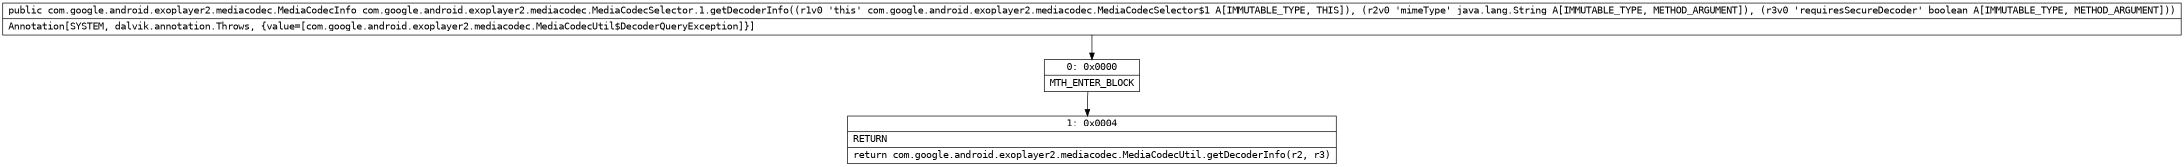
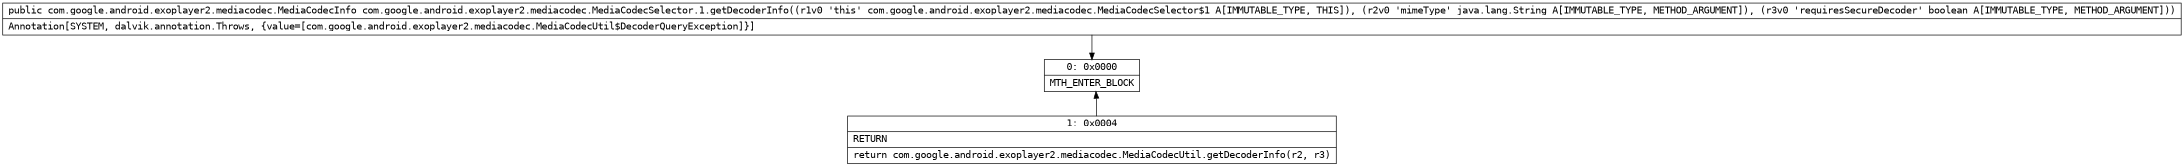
(1087, 100) -> (1097, 107)
